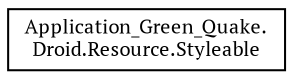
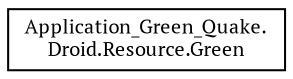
(147, 40) -> (147, 40)
